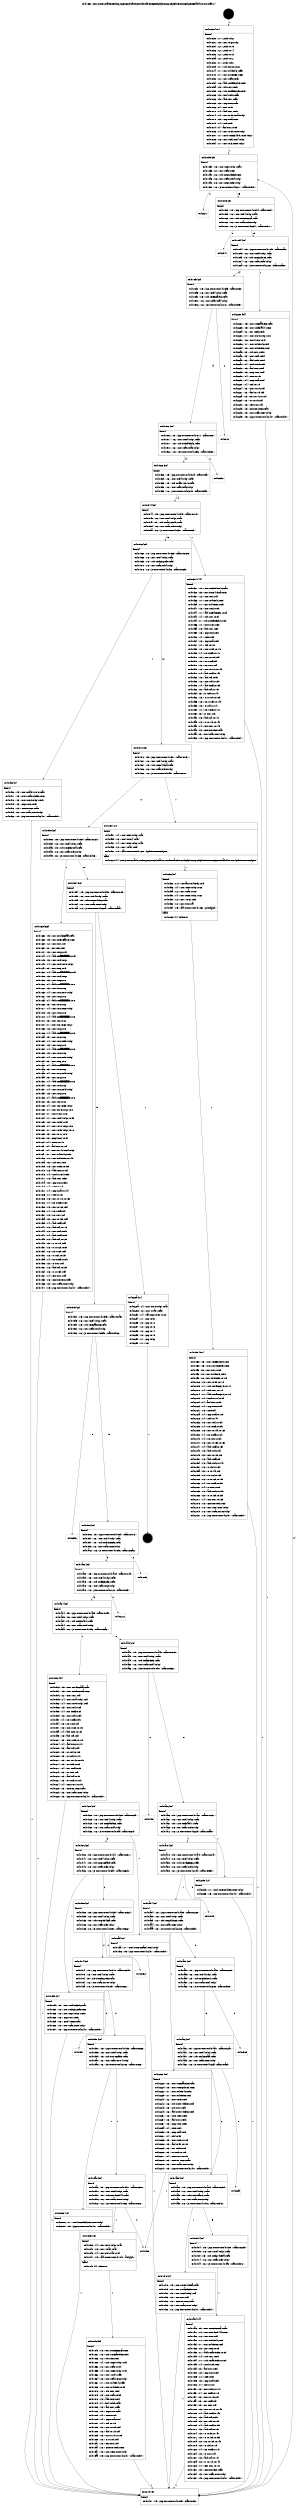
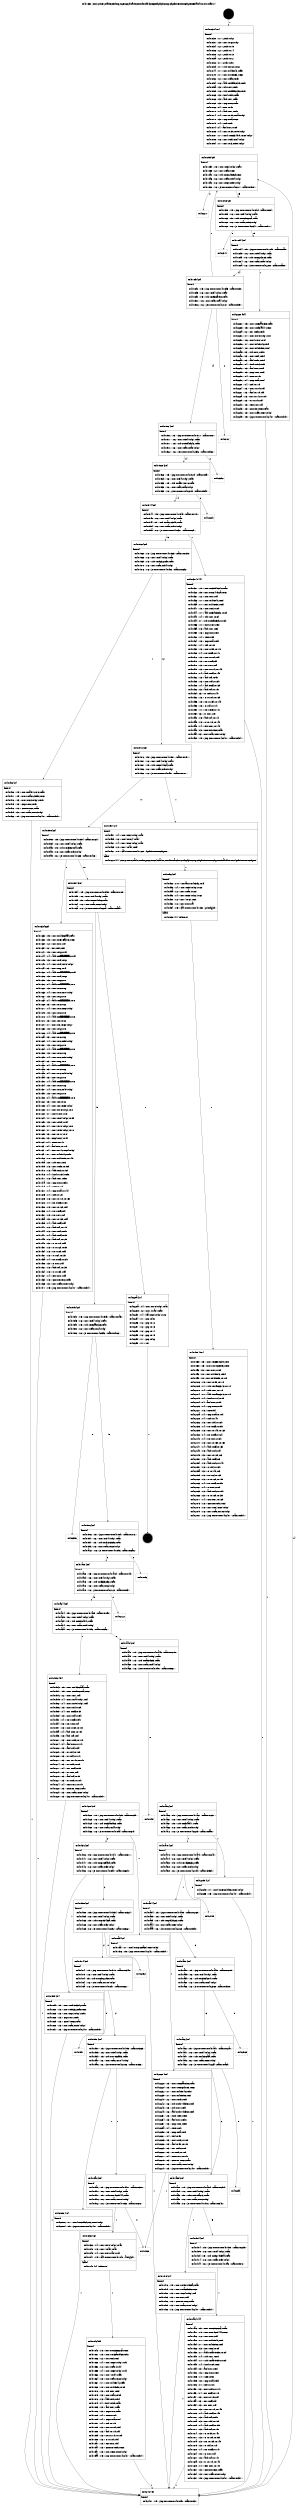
(229, 150) -> (210, 234)
none -> (208, 518)
(168, 1737) -> none
(257, 2021) -> none
